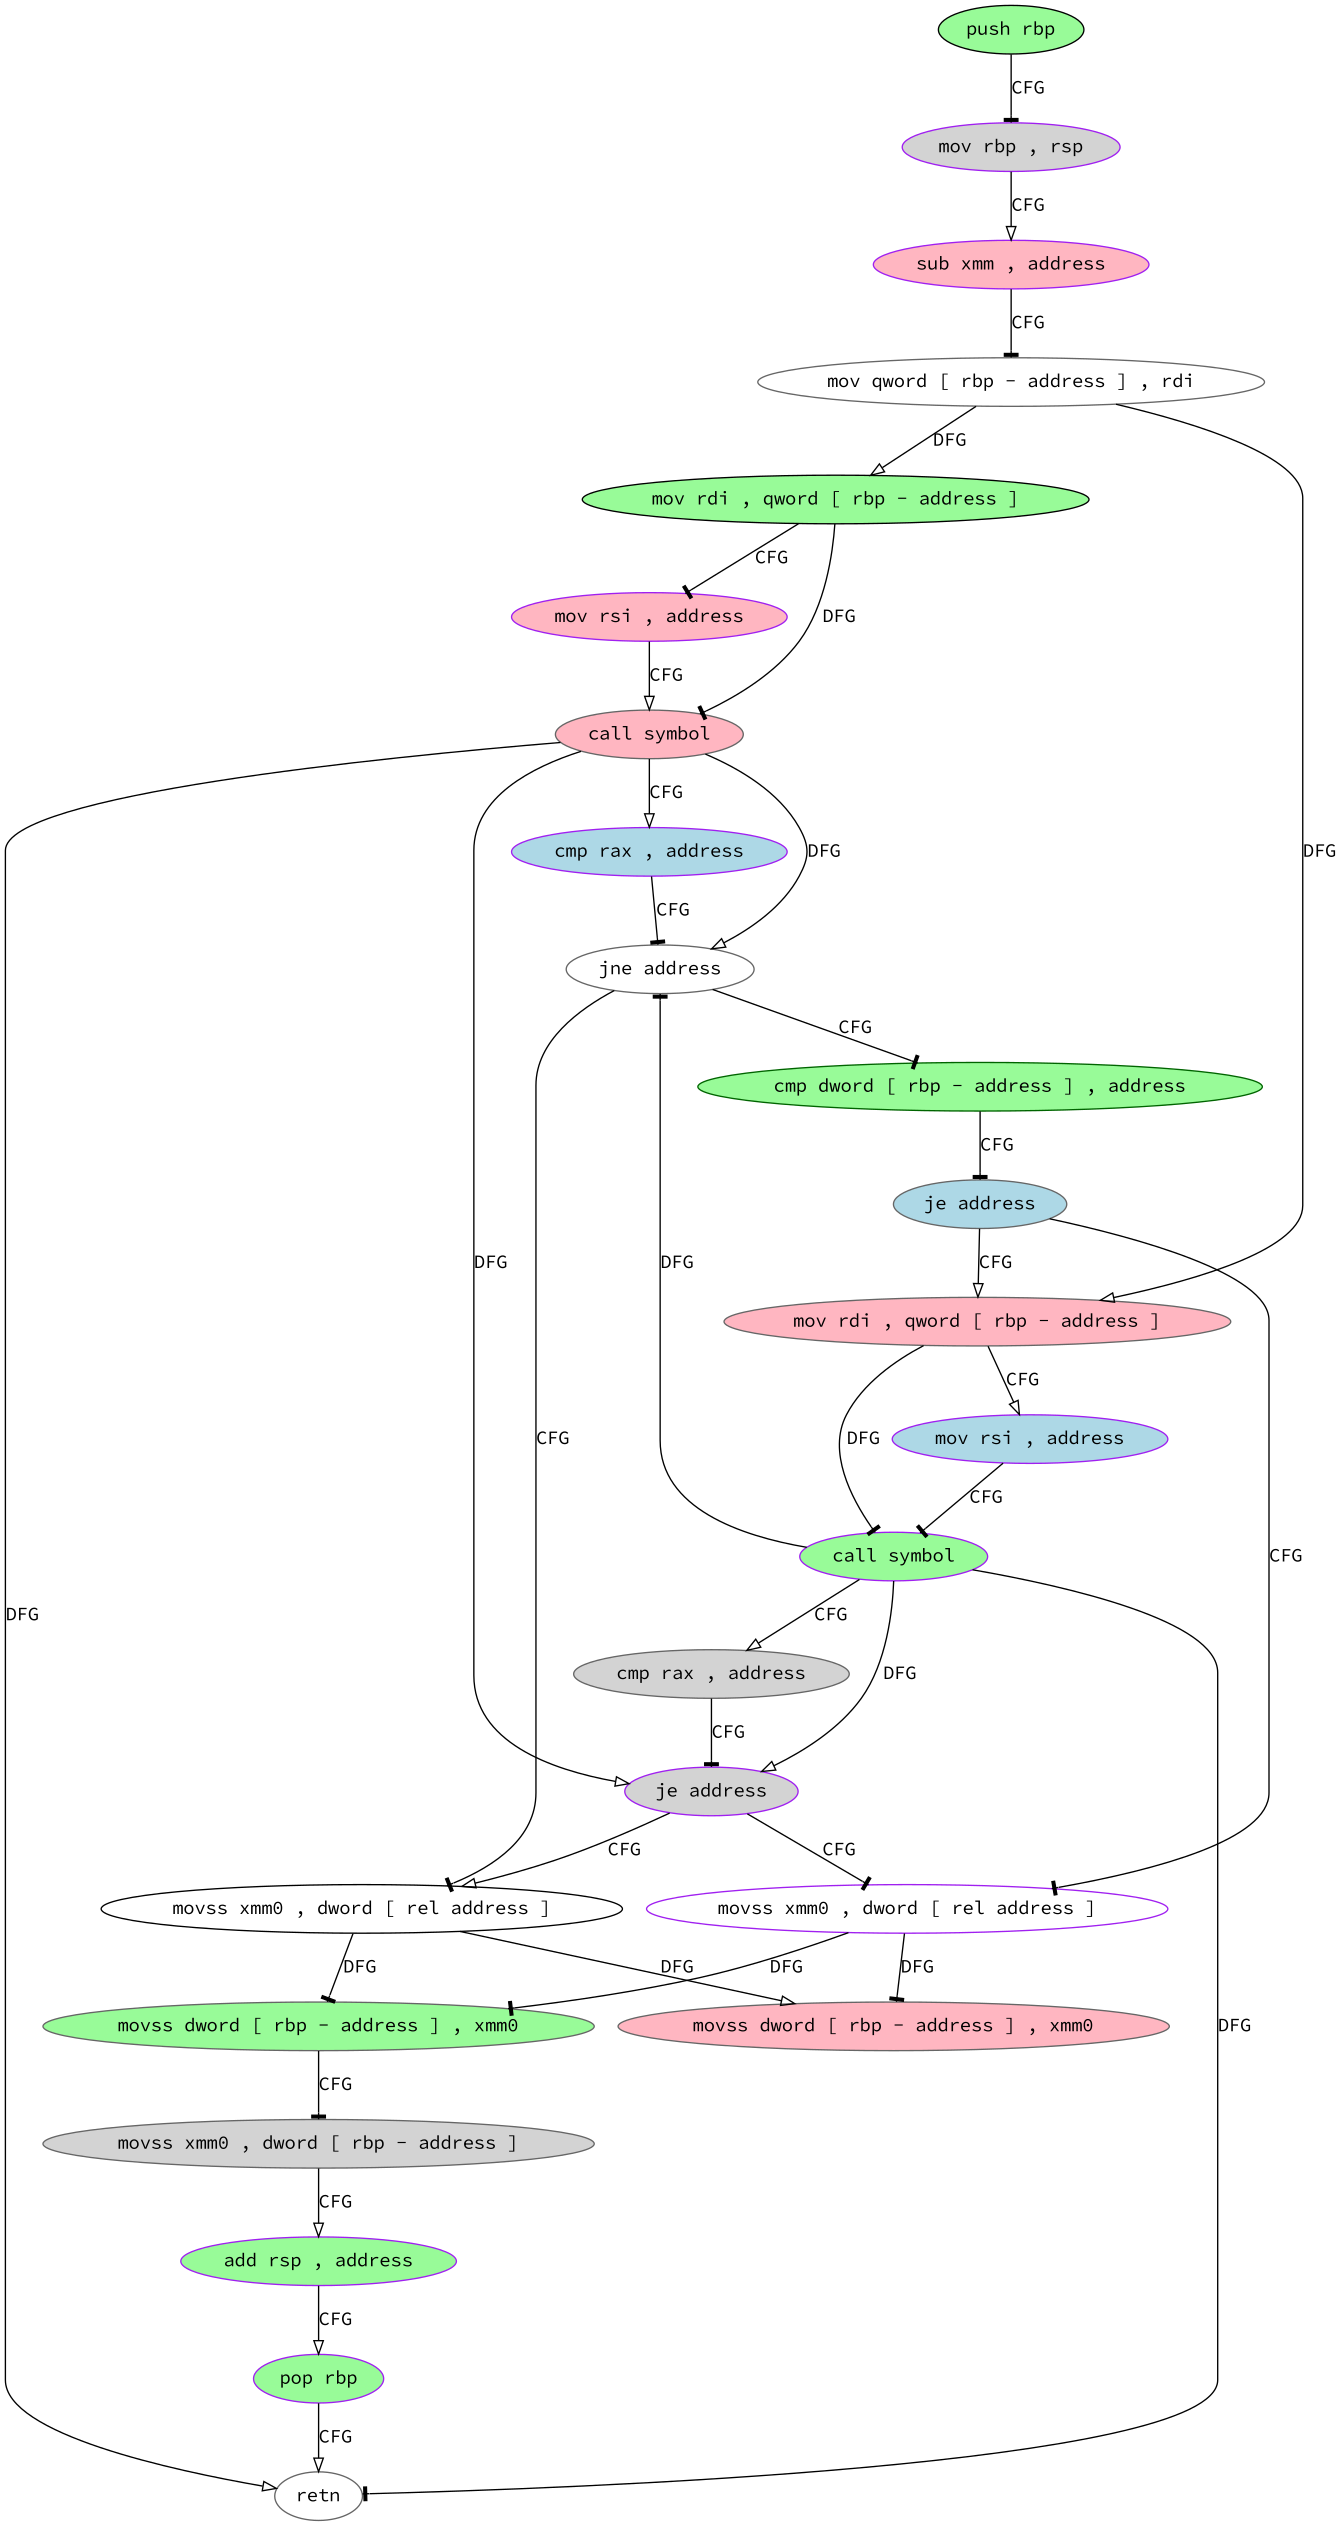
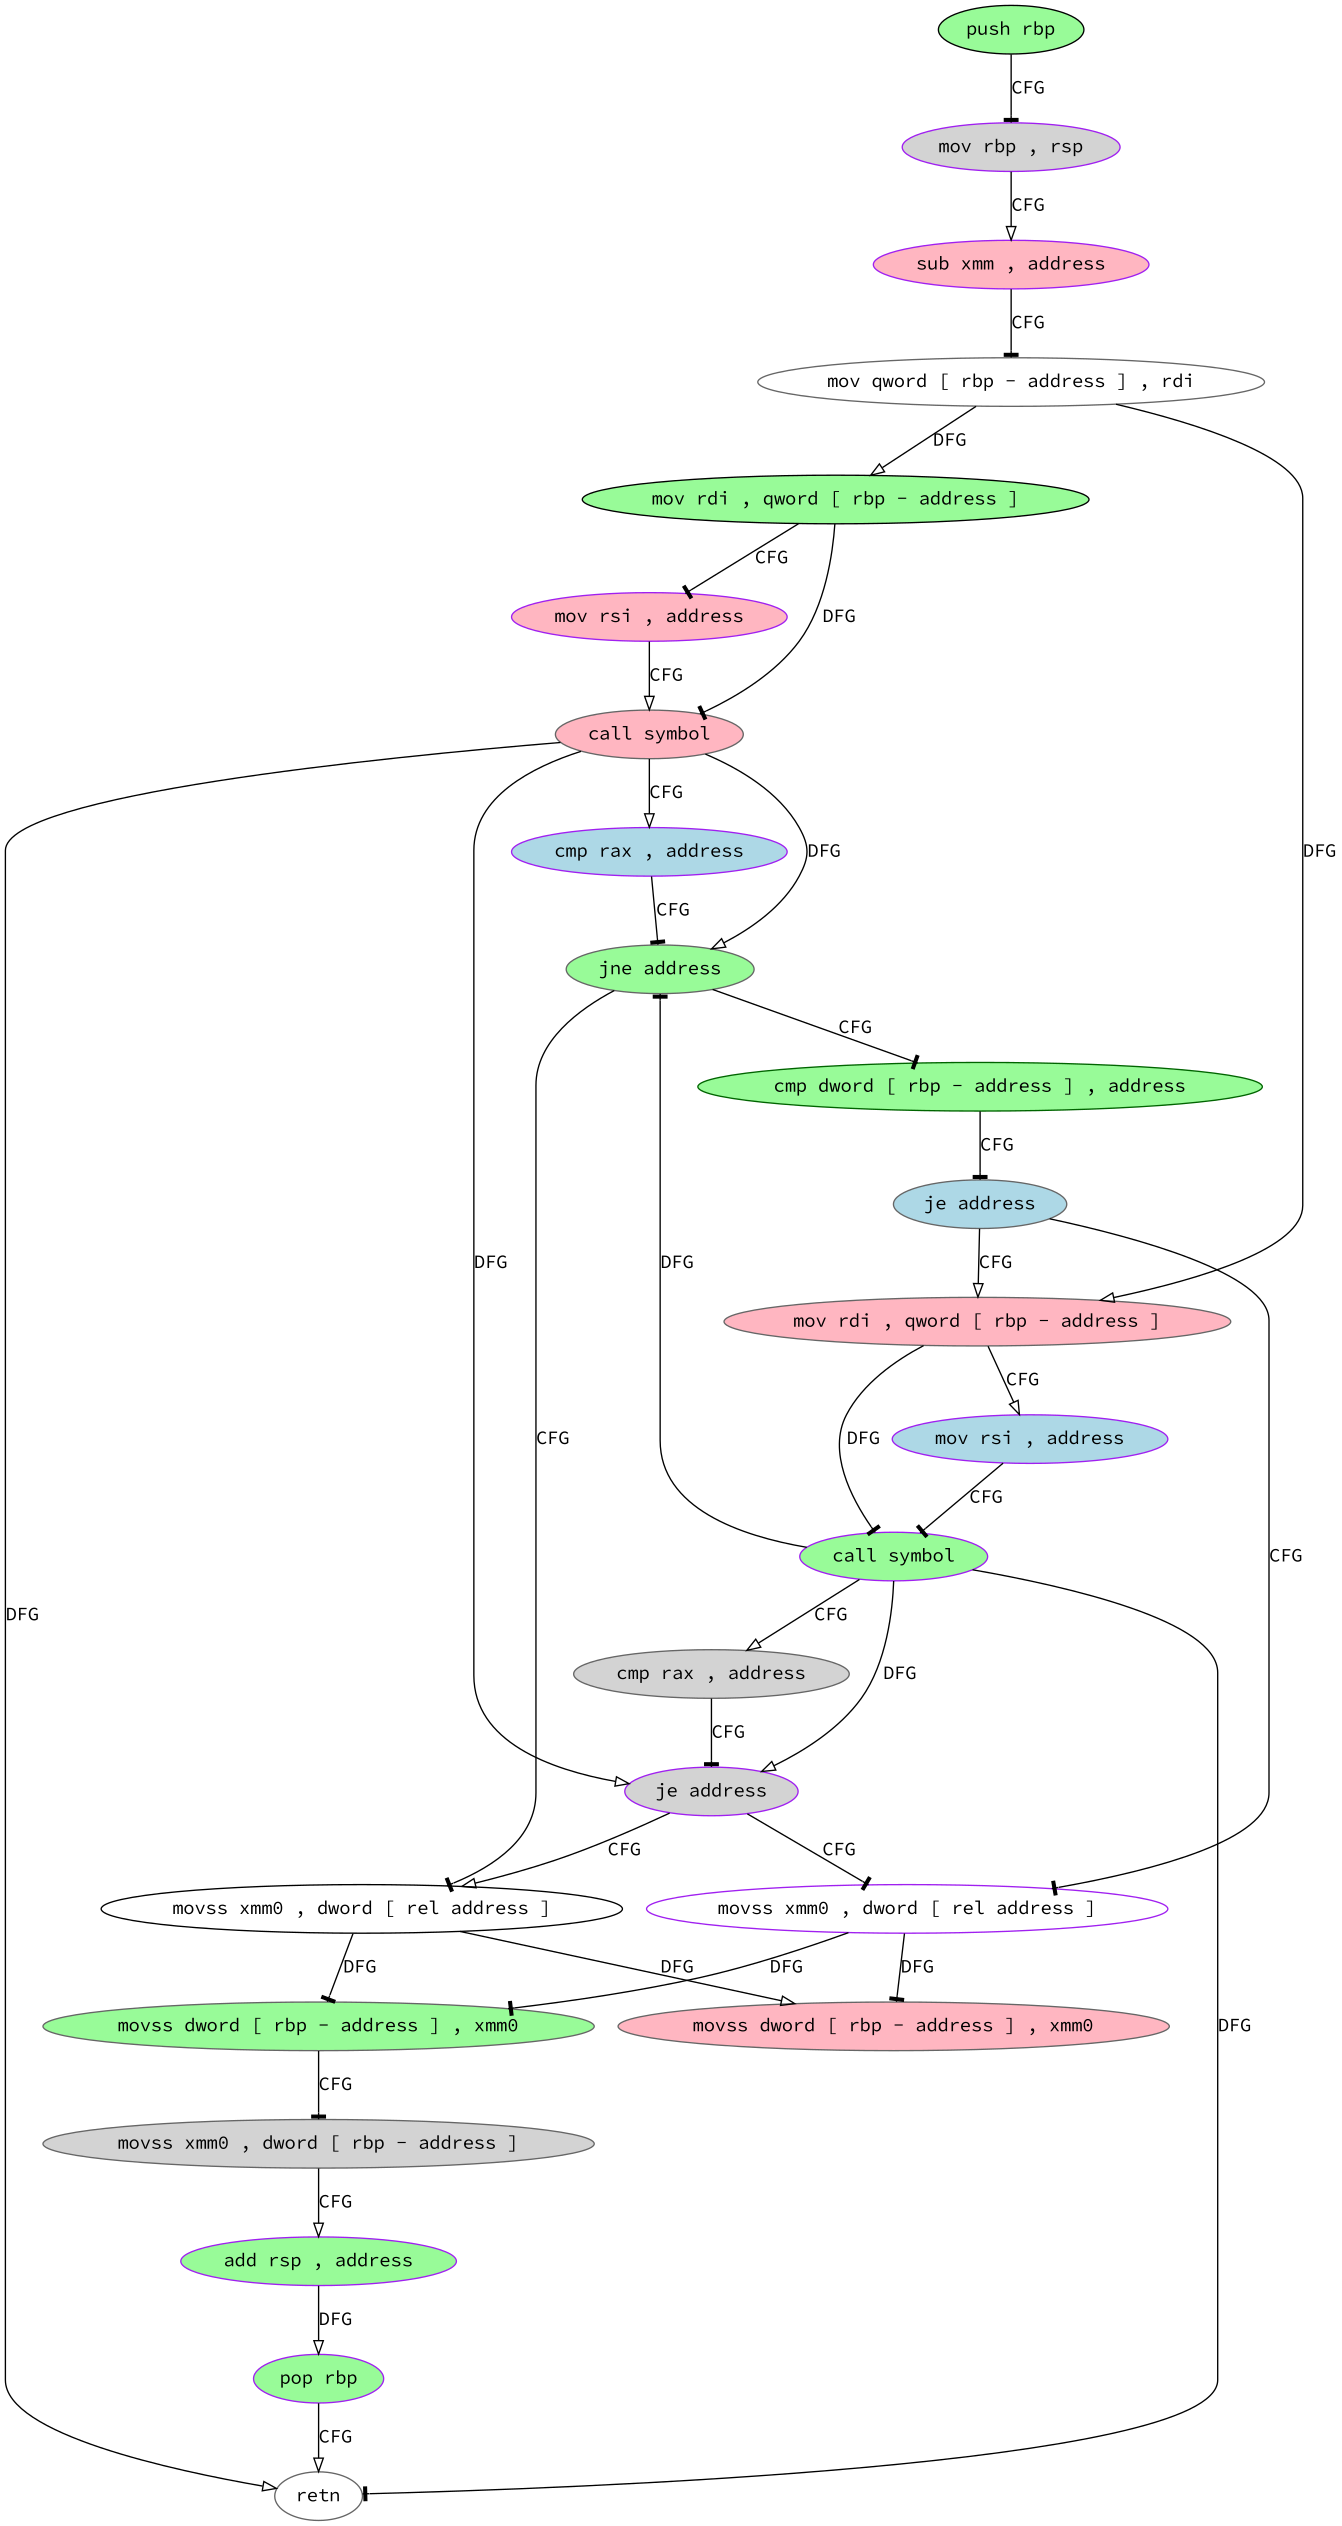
(660, 969) -> (660, 969)
(335, 2320) -> (335, 2320)
